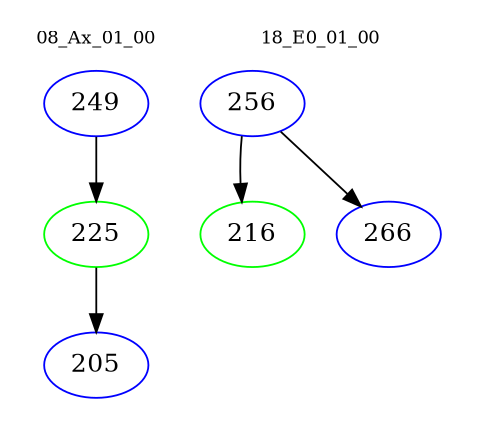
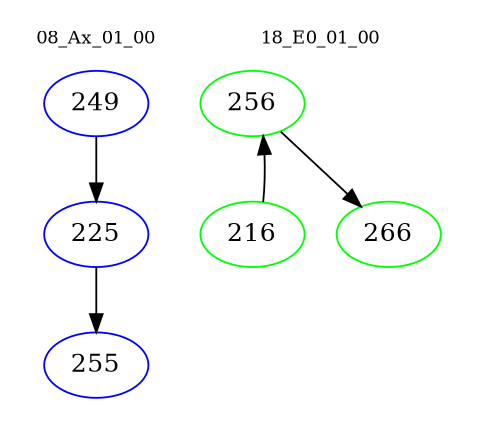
(253, 104) -> (253, 104)
(240, 160) -> (265, 178)
(96, 234) -> (96, 234)
(389, 234) -> (389, 234)
(96, 365) -> (96, 365)
